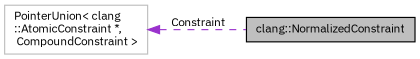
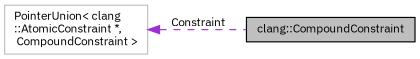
(331, 30) -> (331, 30)
